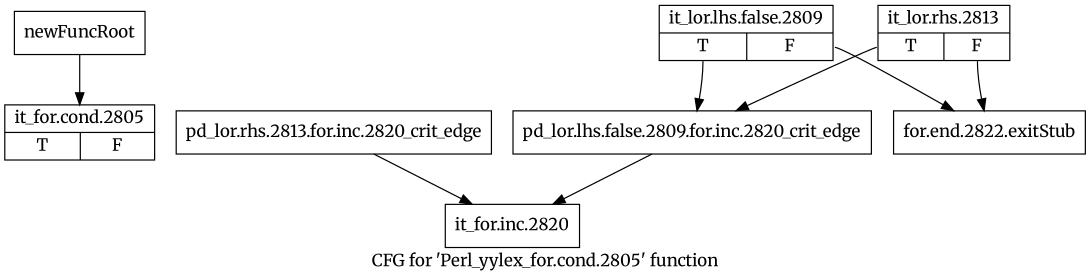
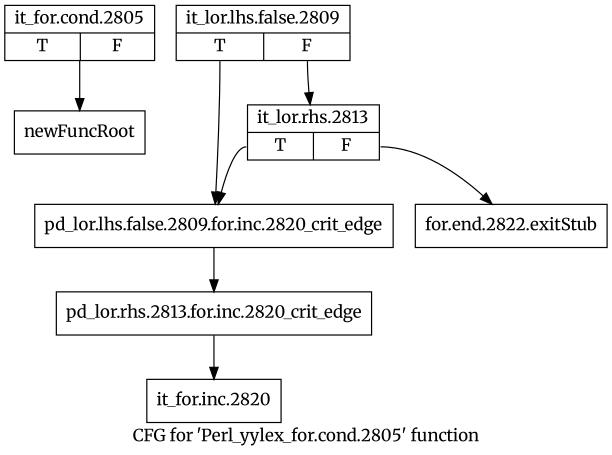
(80, 74) -> (80, 80)
(890, 75) -> (308, 77)
(608, 176) -> (214, 264)
